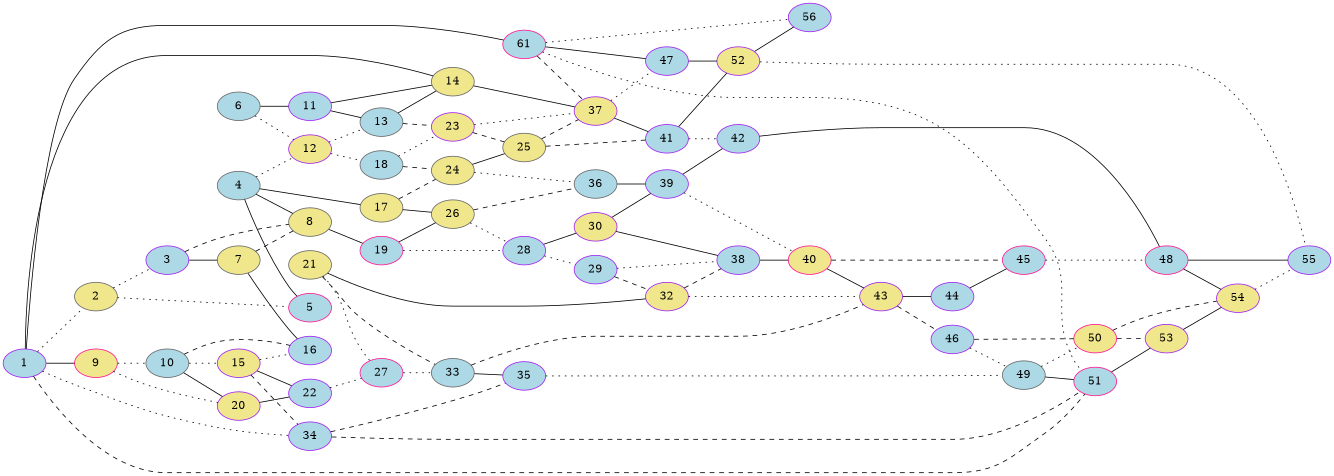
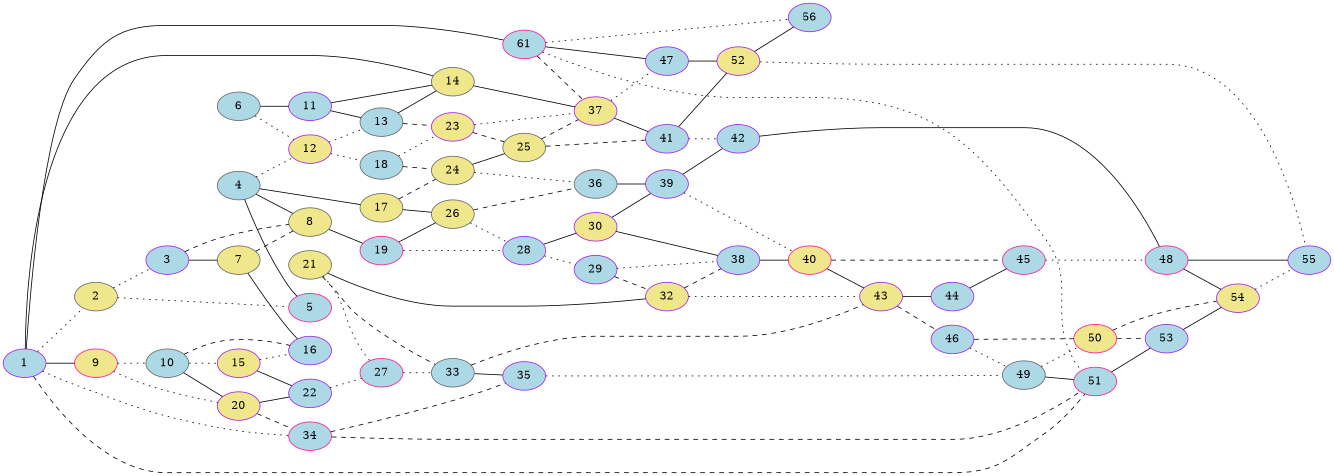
(1167, 339) -> (1167, 339)
(270, 395) -> (274, 421)
(310, 436) -> (310, 436)
